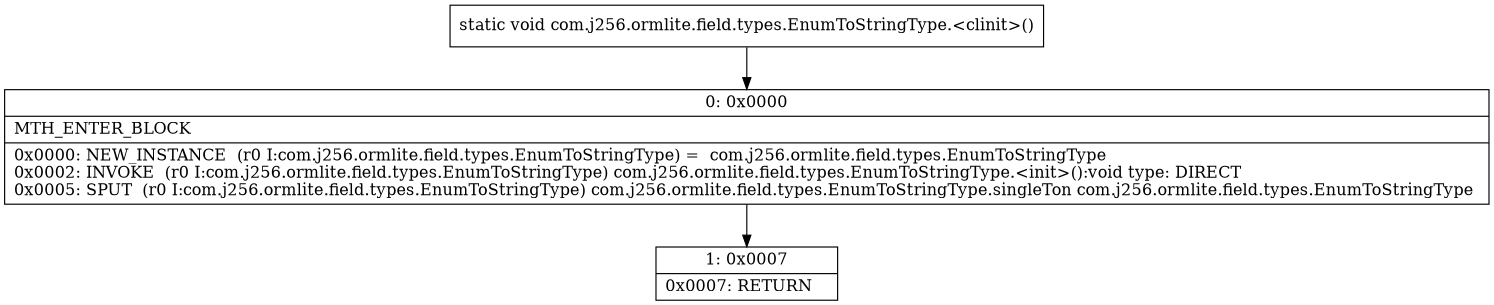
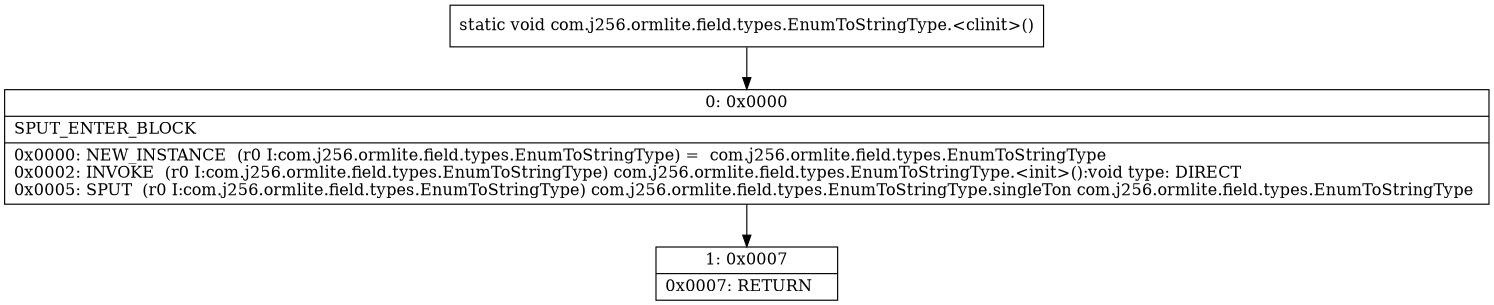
(103, 129) -> (105, 129)
